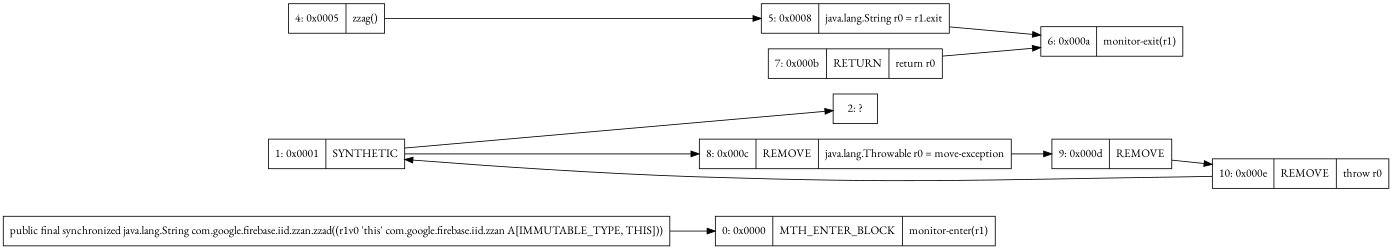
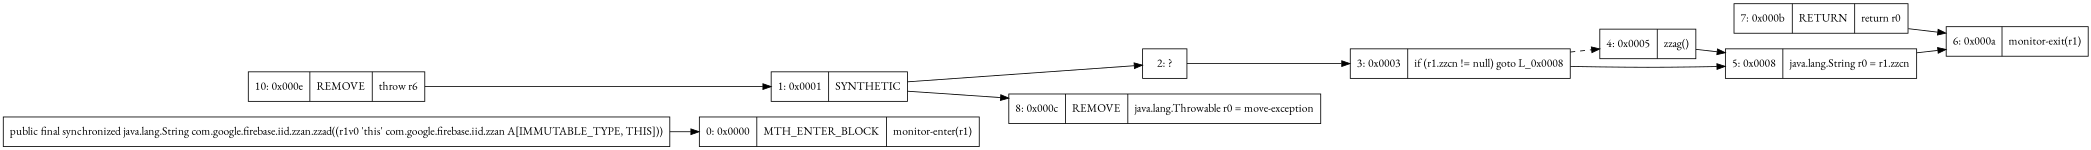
(884, 18) -> (1850, 63)
none -> (1460, 64)
(1112, 154) -> none
(1363, 173) -> (399, 86)
